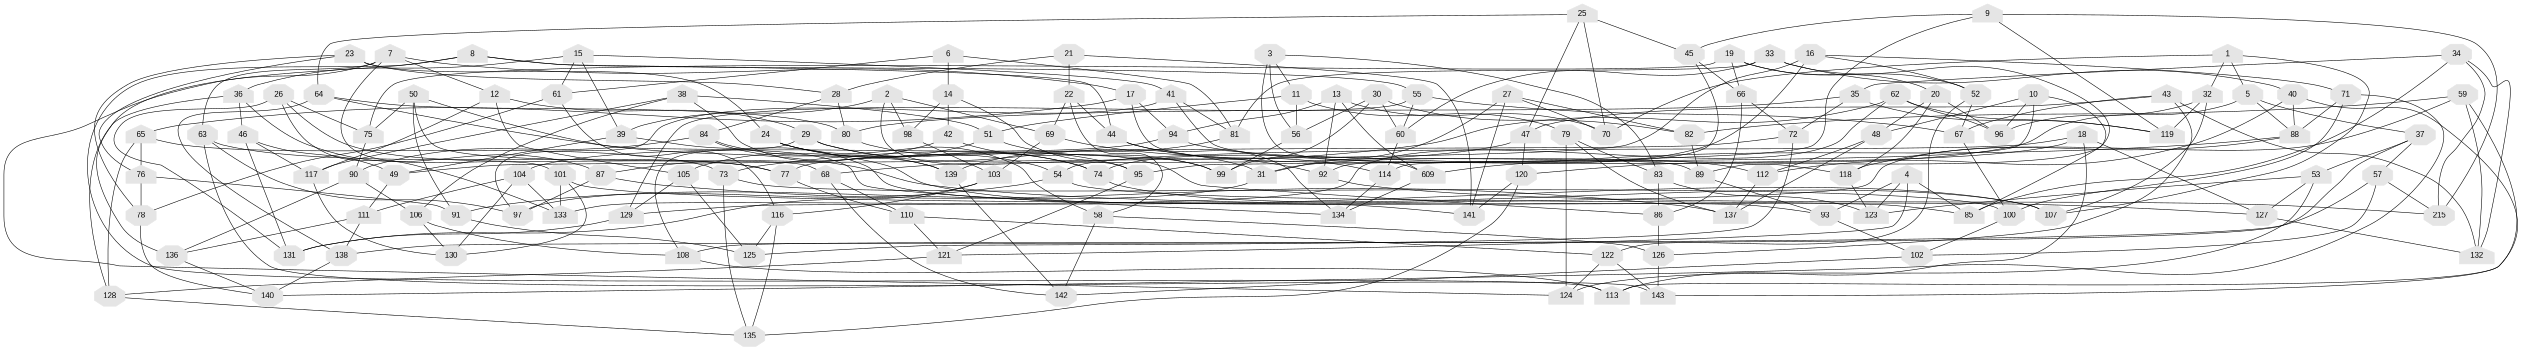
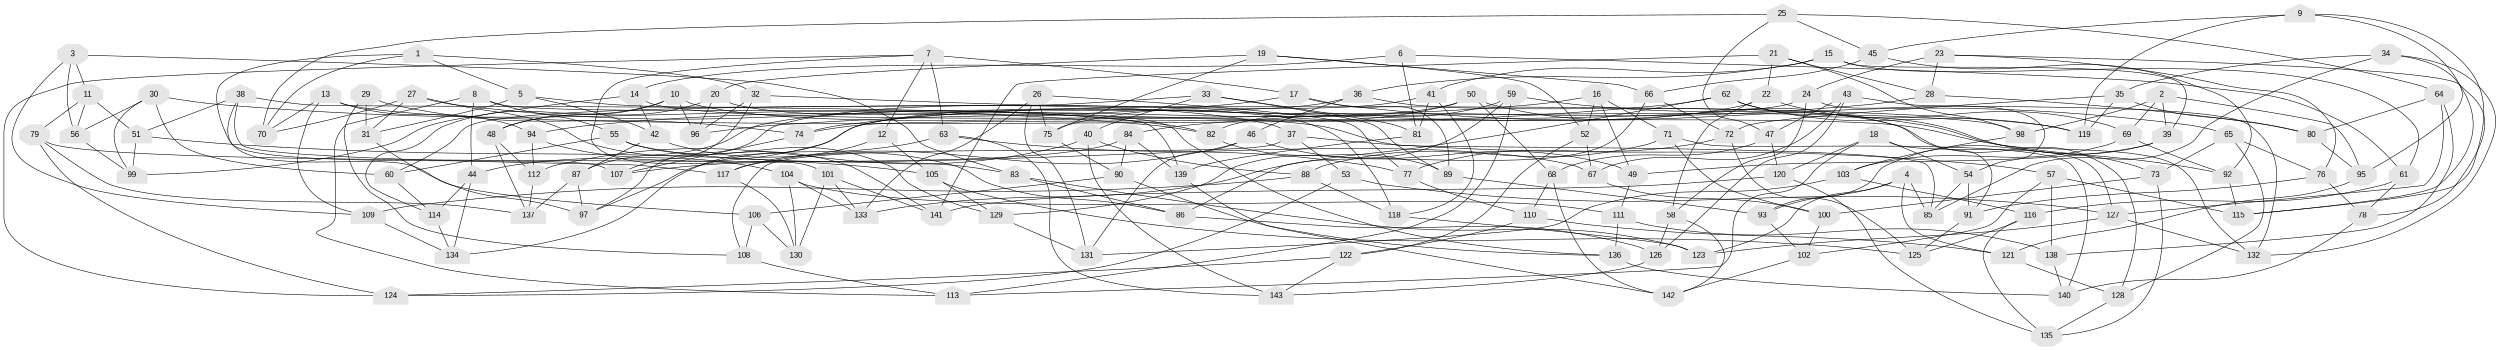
none -> (1892, 97)
(653, 111) -> none
(2272, 116) -> (591, 111)
(1428, 175) -> (368, 215)
(2053, 196) -> (1907, 237)
(2439, 215) -> (2238, 215)
